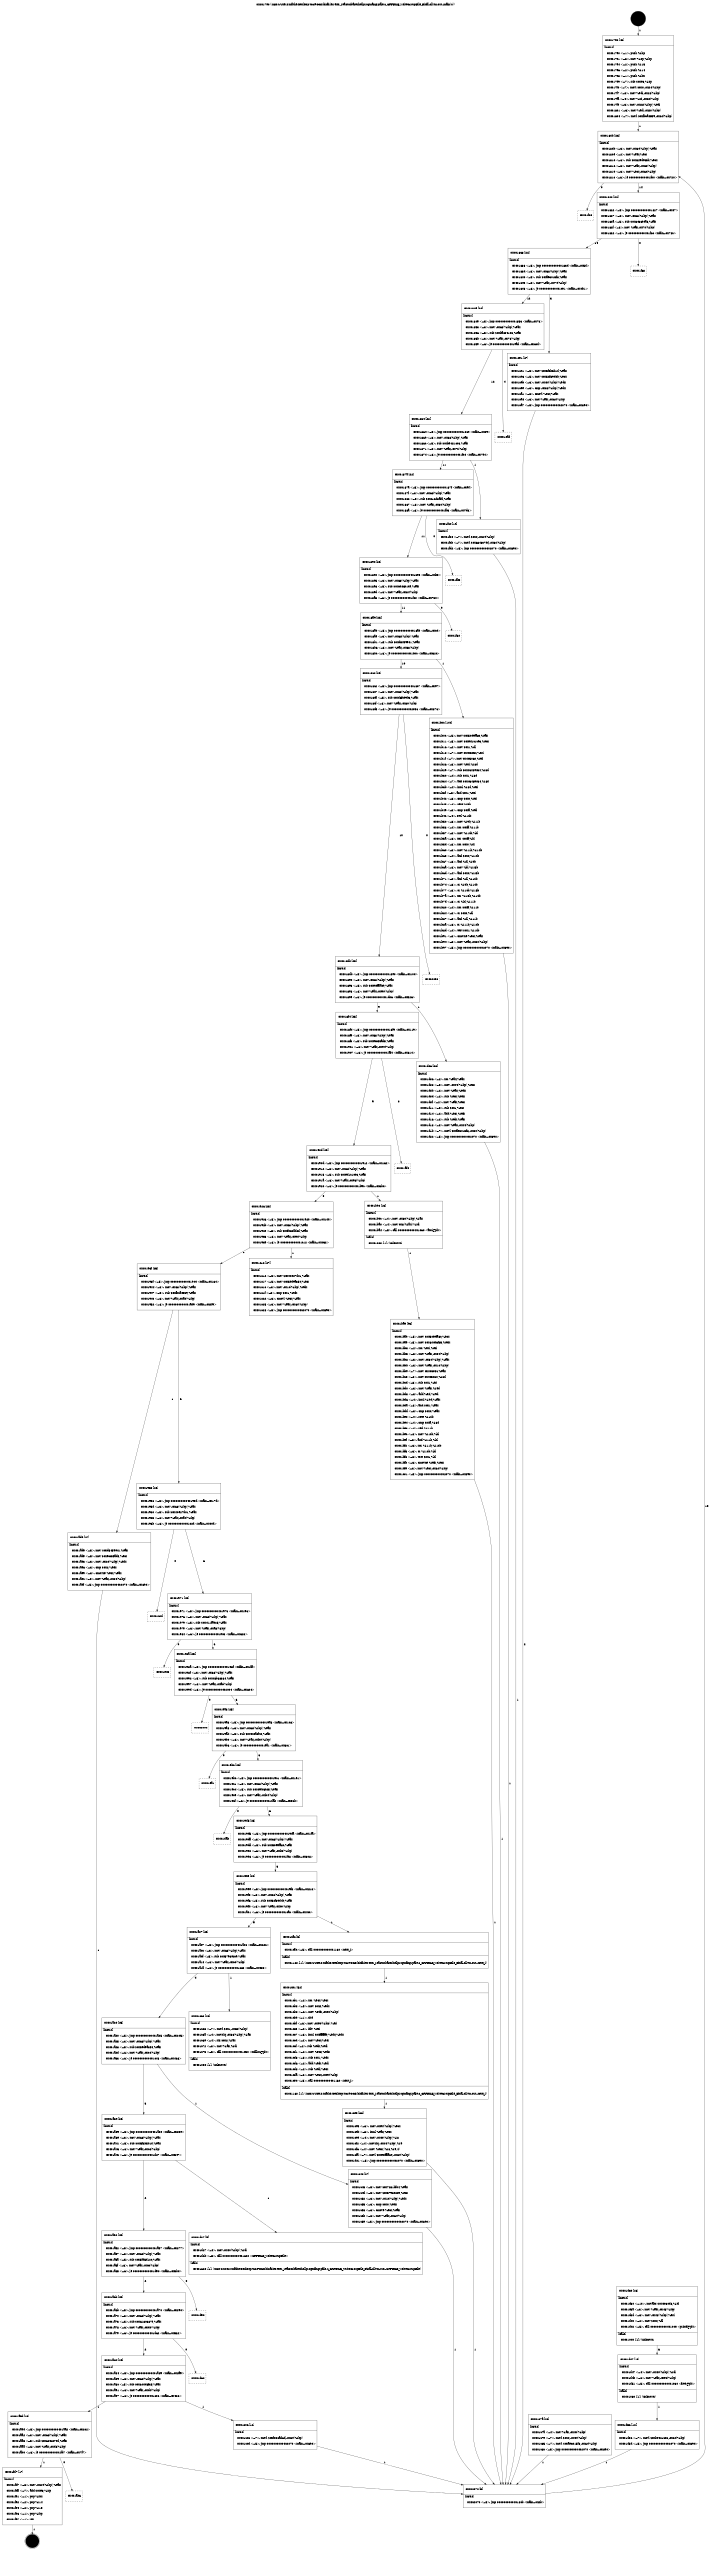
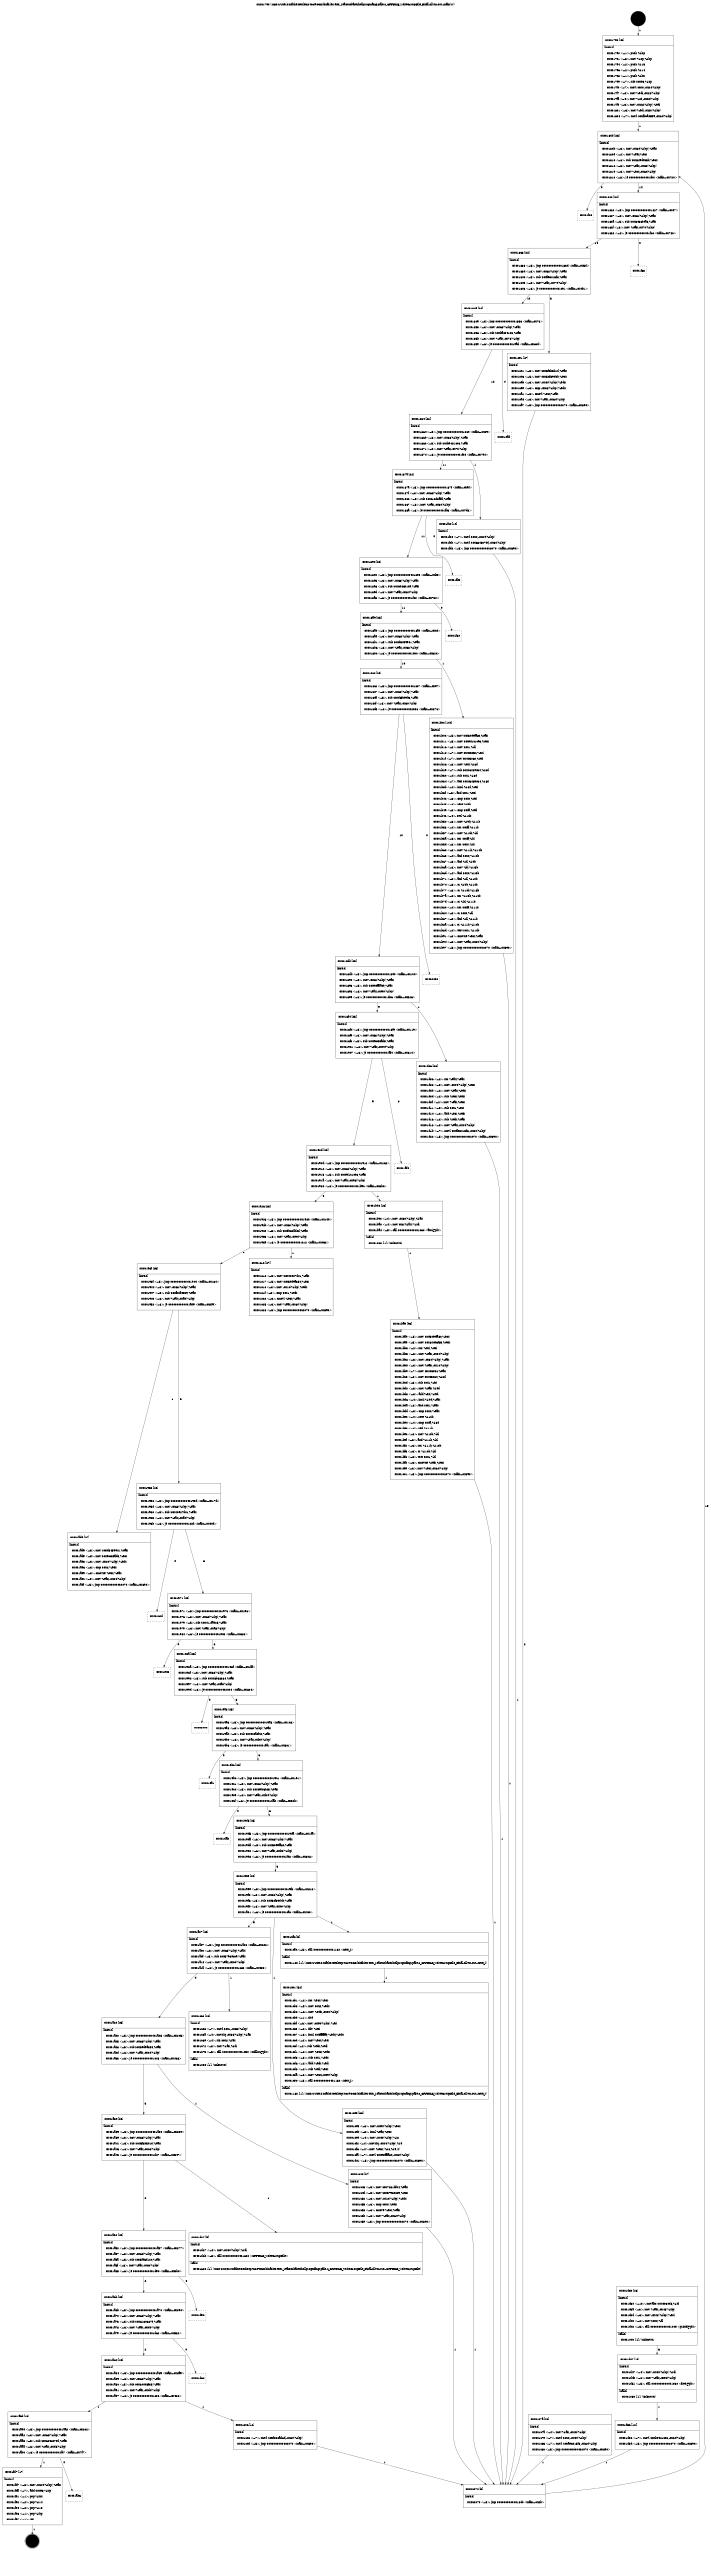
(384, 2103) -> (272, 2045)
(97, 2200) -> none
